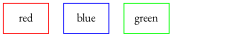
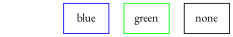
(26, 18) -> none
none -> (207, 18)
